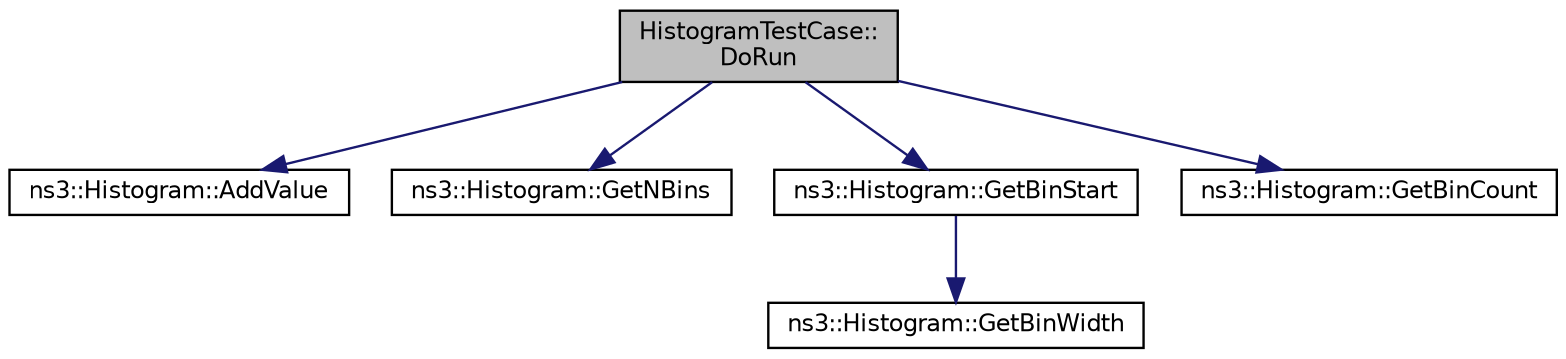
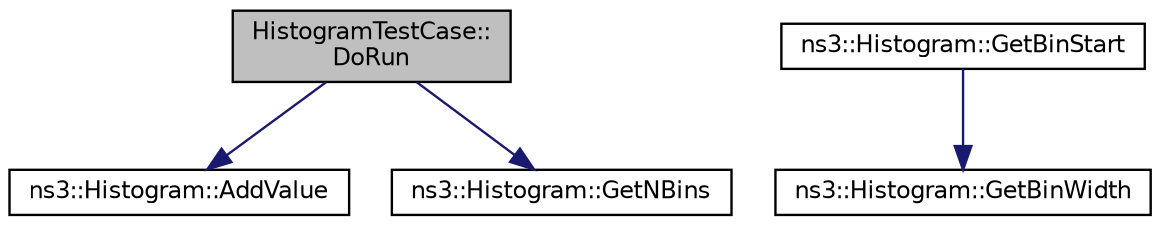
(856, 119) -> none
(1369, 192) -> none
